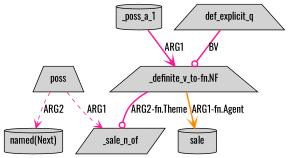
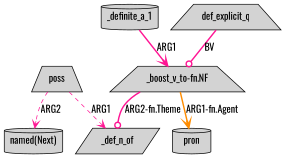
(139, 17) -> (130, 17)
(184, 79) -> (177, 79)
(120, 141) -> (118, 141)
(197, 141) -> (192, 141)
